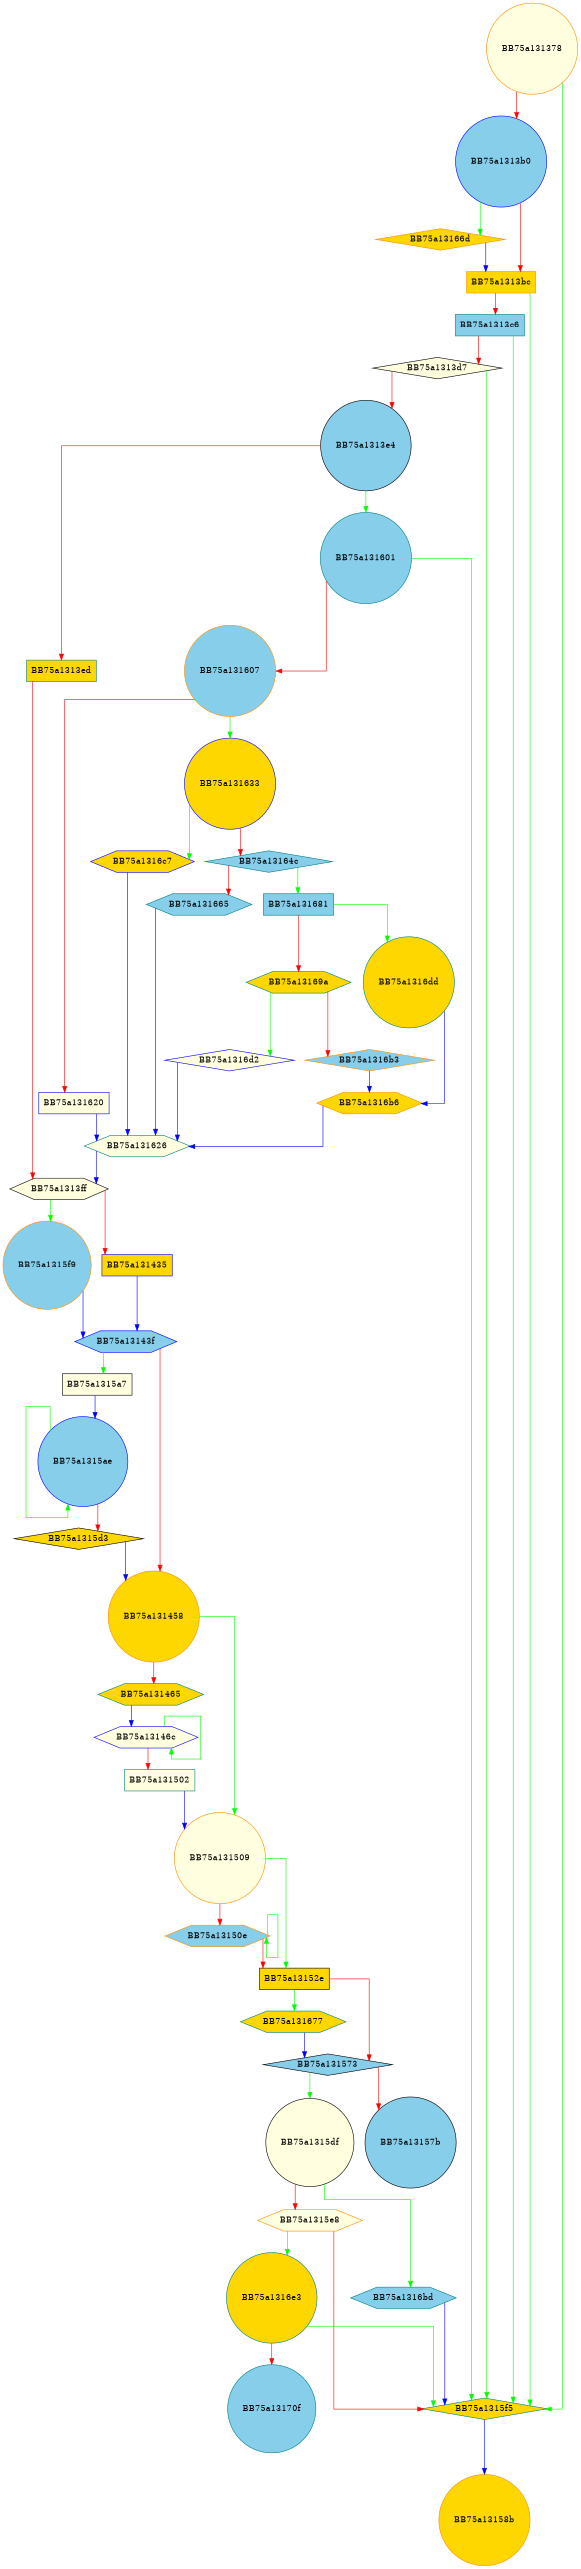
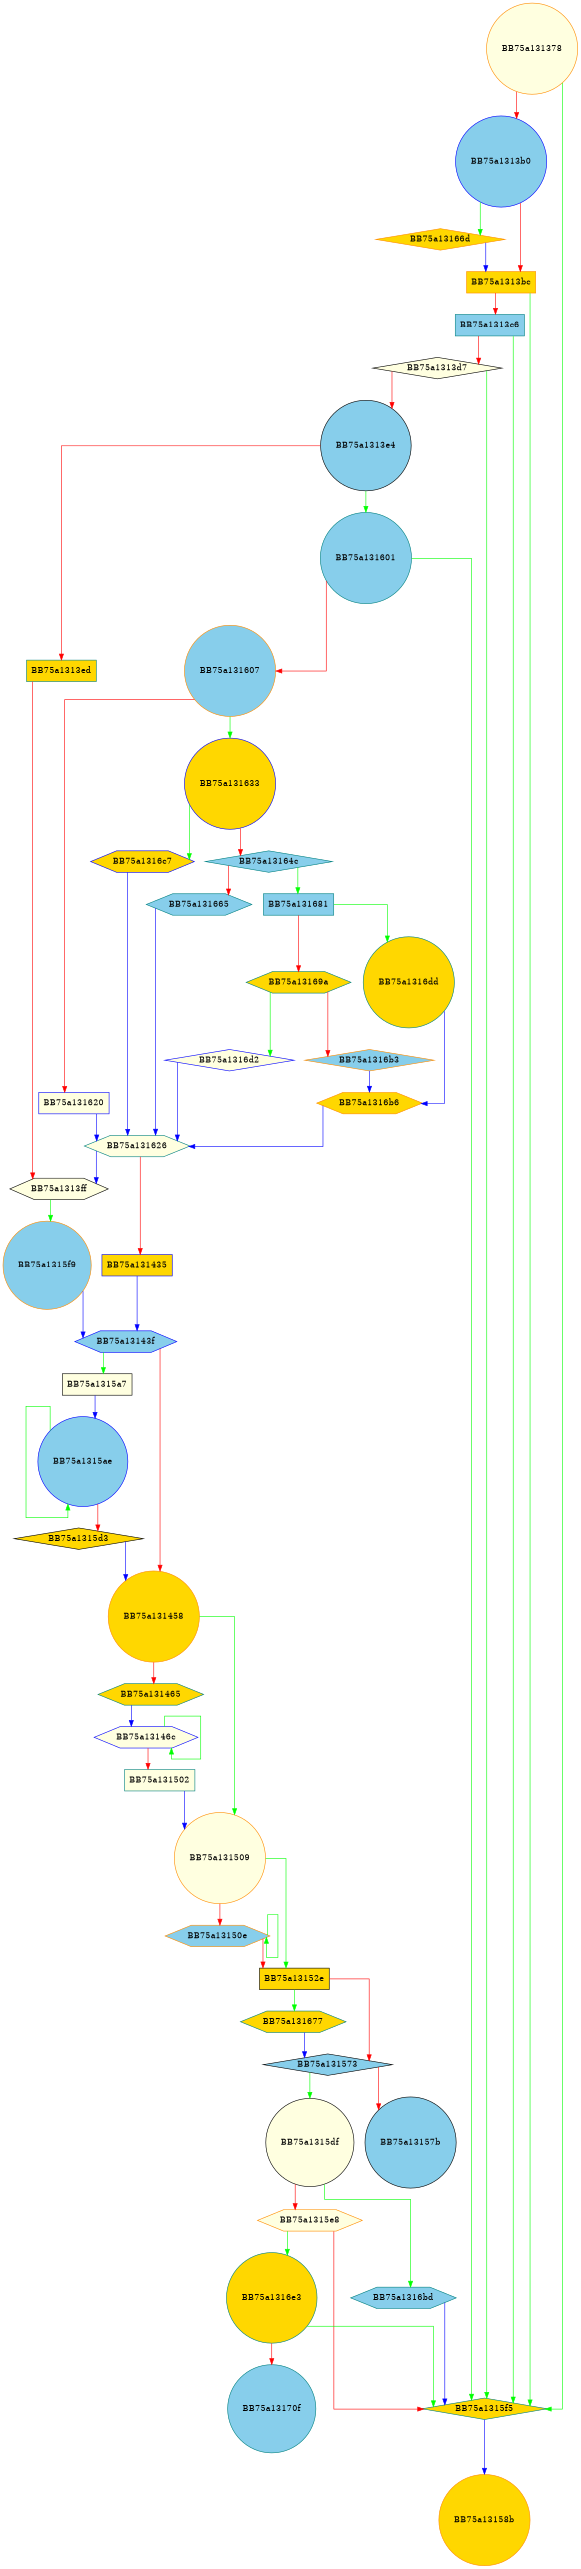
(105, 1219) -> (140, 1203)
